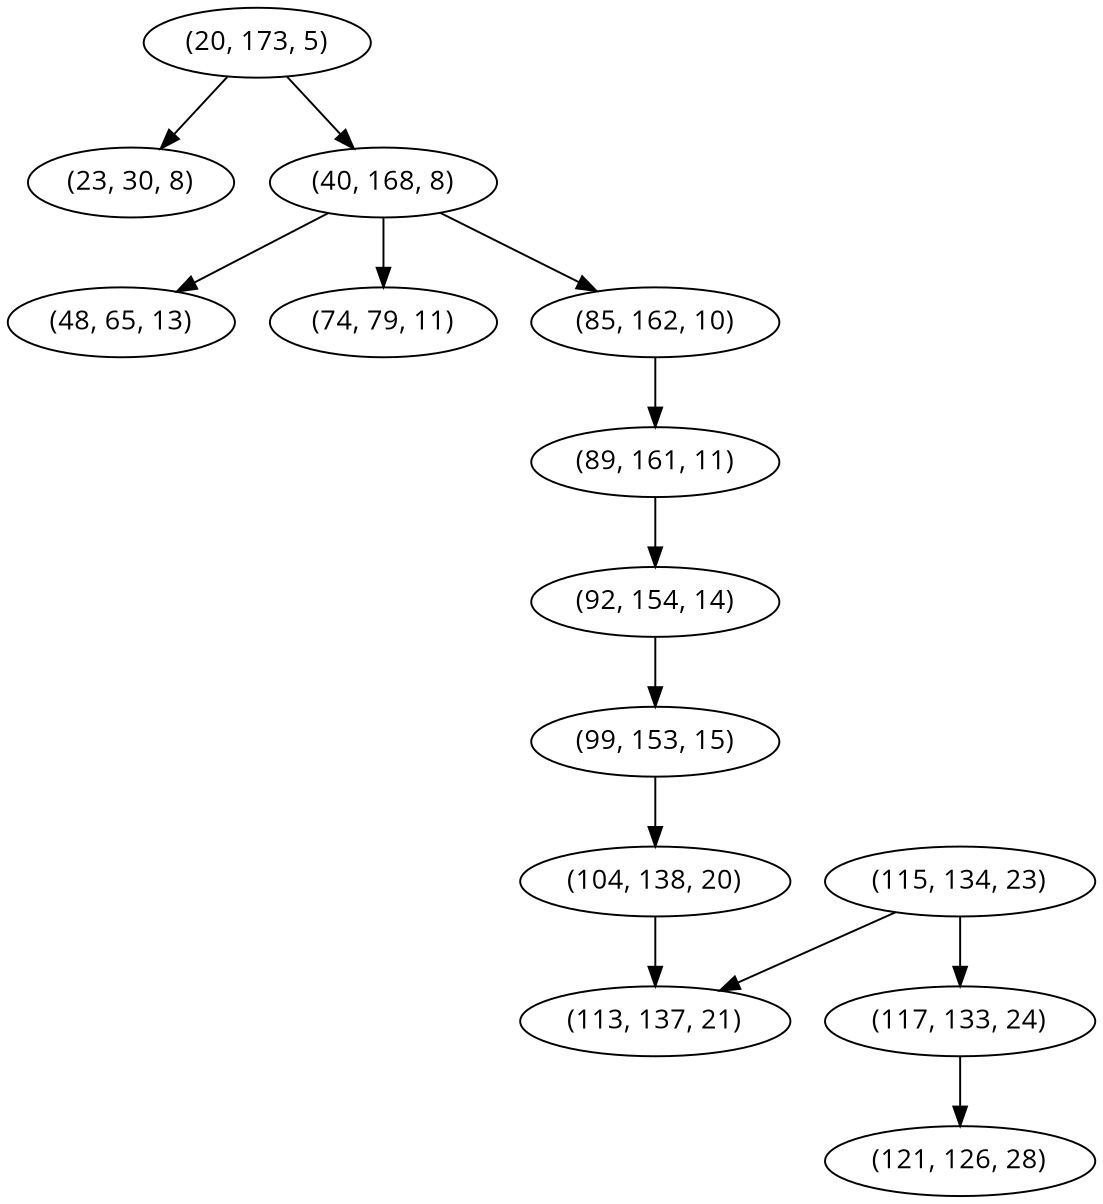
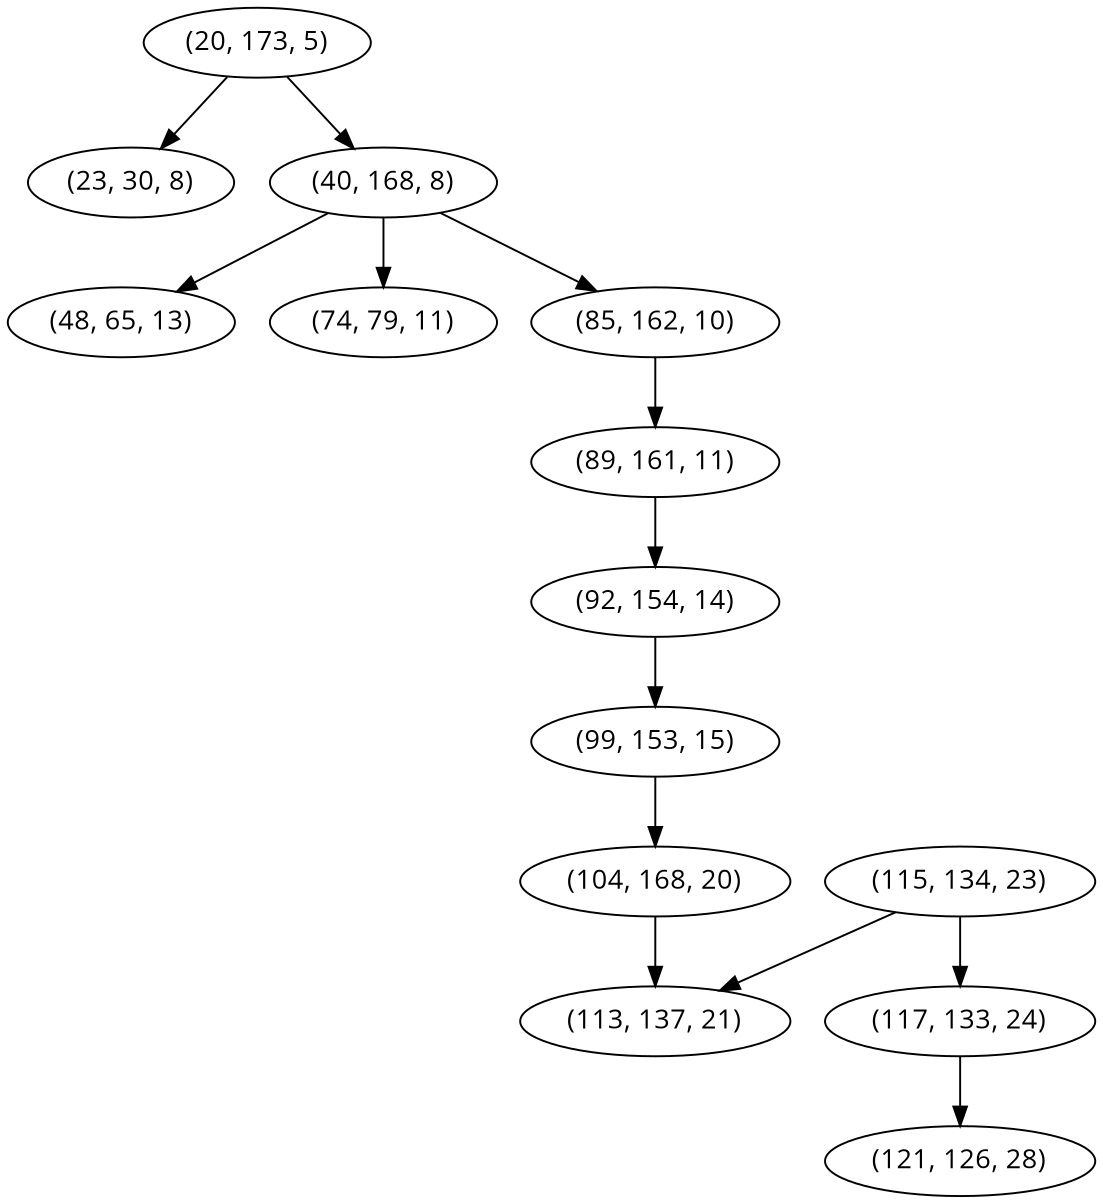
(655, 882) -> (655, 882)
